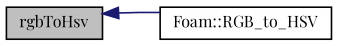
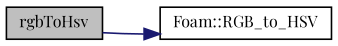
(139, 12) -> (123, 34)
